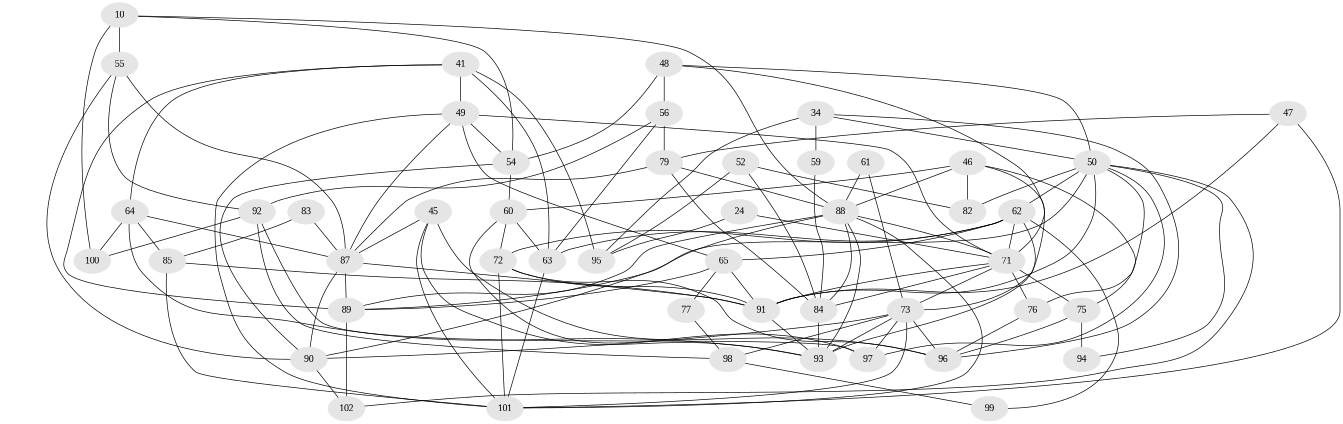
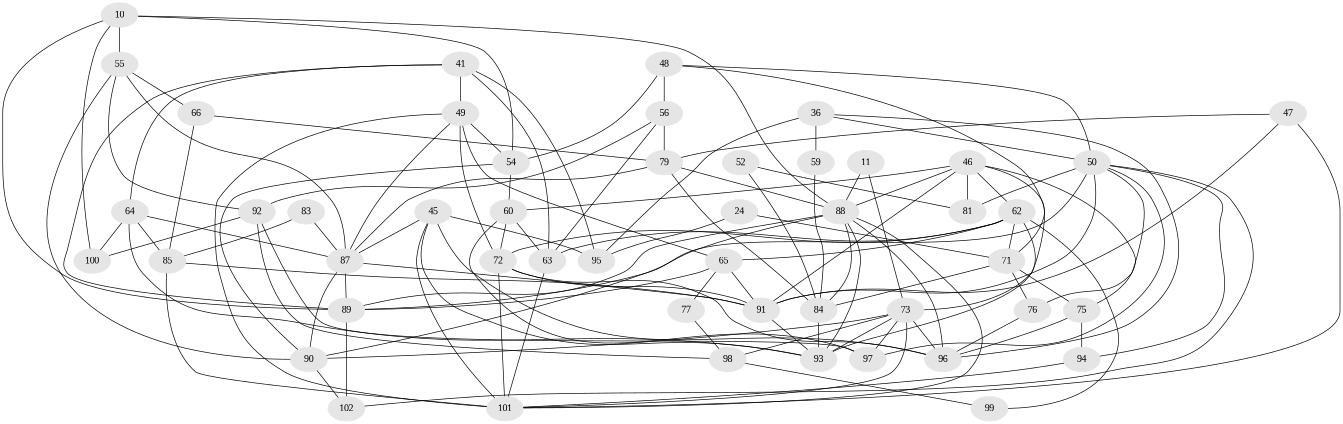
none -> (196, 113)
(816, 113) -> (816, 113)
(773, 136) -> (469, 193)
(866, 163) -> (866, 163)
(1059, 184) -> (992, 187)
(968, 212) -> (968, 212)
(672, 216) -> (517, 233)
(922, 232) -> (913, 274)
none -> (39, 256)
(882, 279) -> (887, 220)
(958, 285) -> none
none -> (889, 383)
